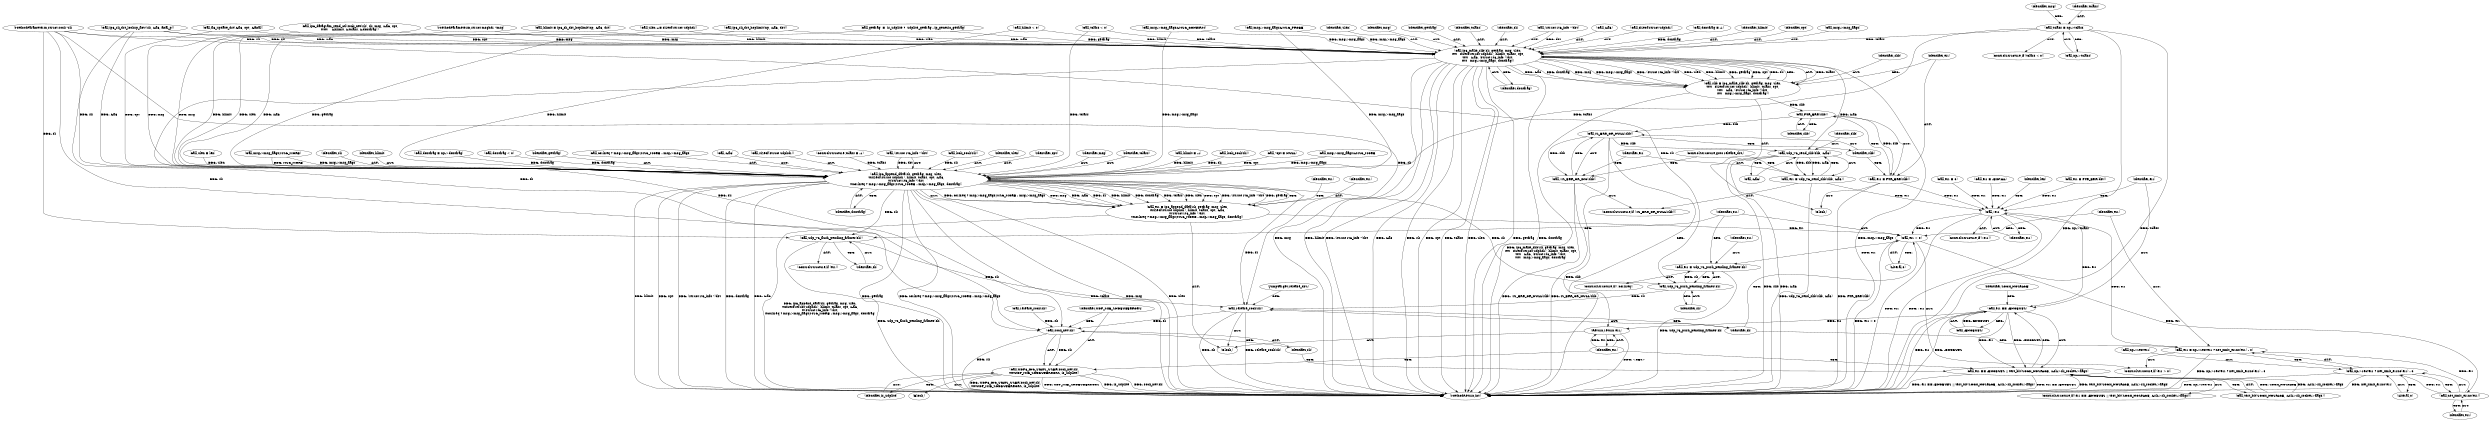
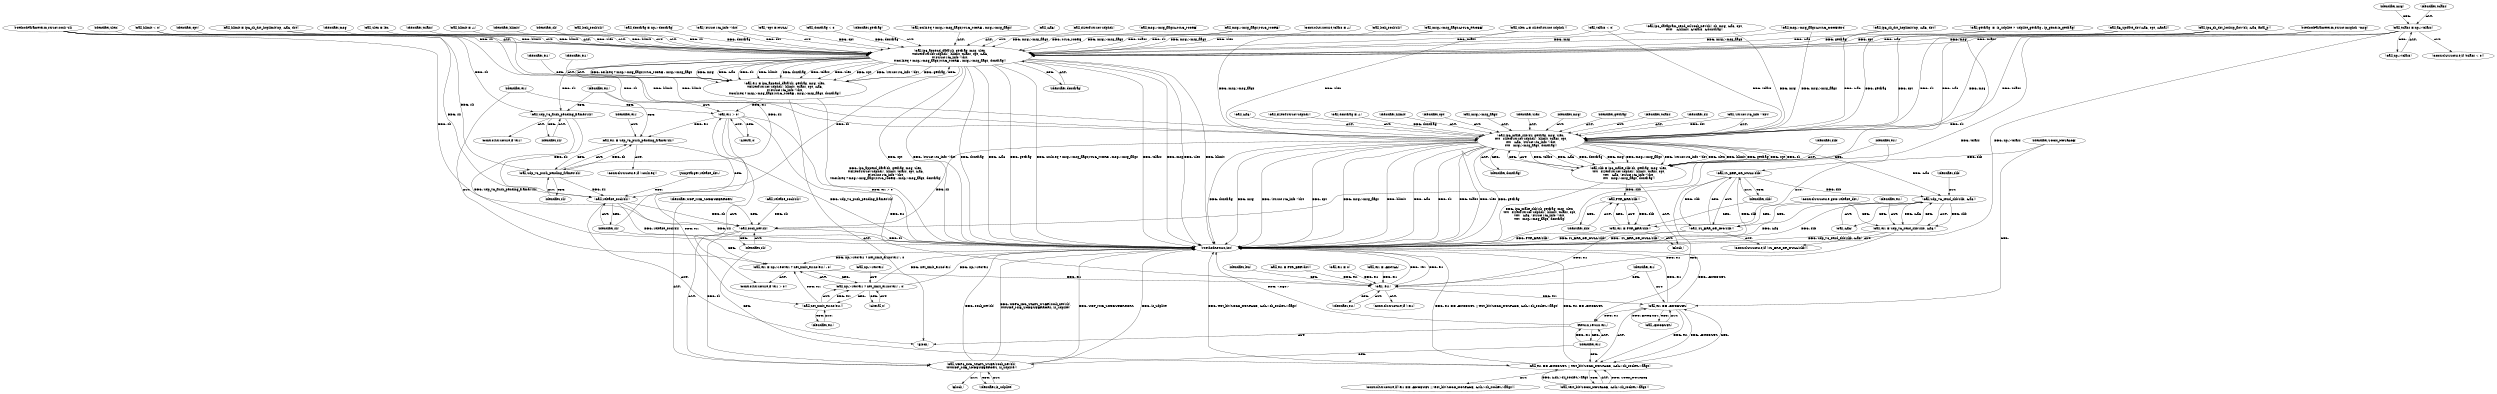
(1715, 124) -> (1905, 159)
(1945, 218) -> (1012, 260)
(1856, 393) -> (1000, 251)
